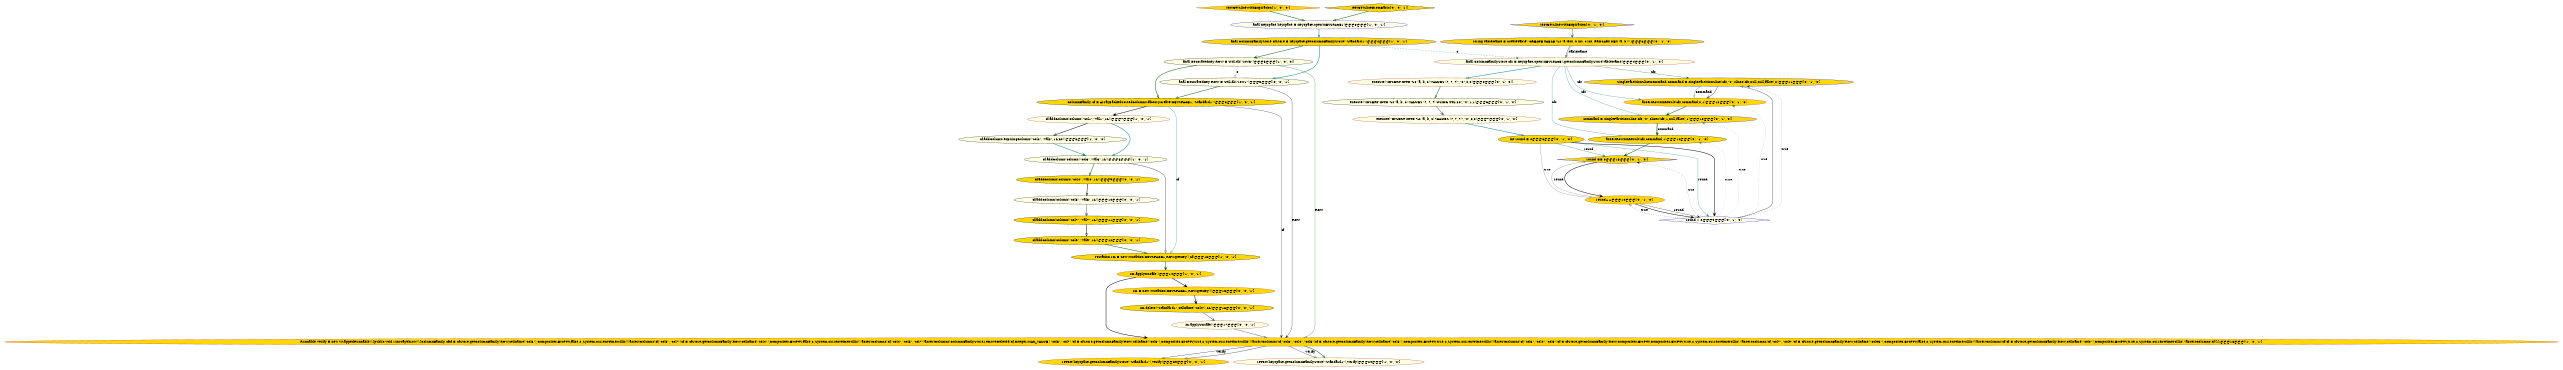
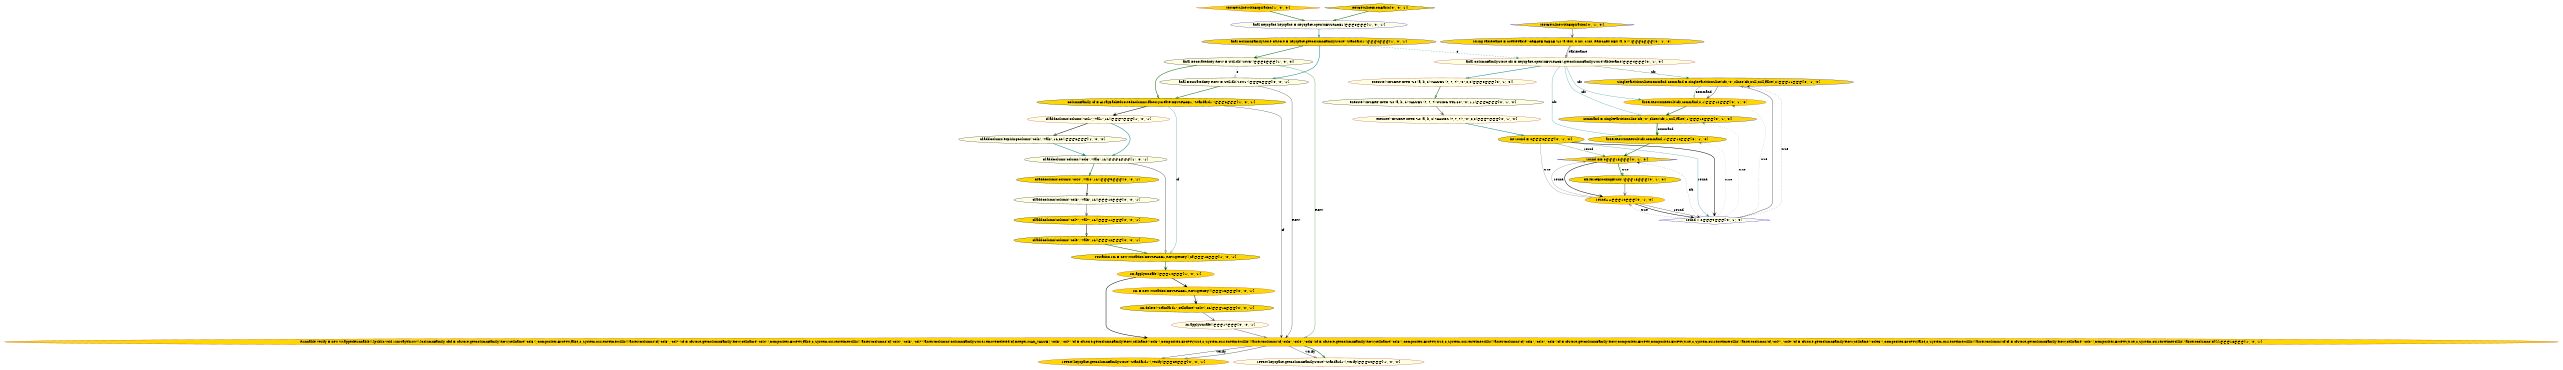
none -> (1625, 180)
(1691, 190) -> (1691, 190)
